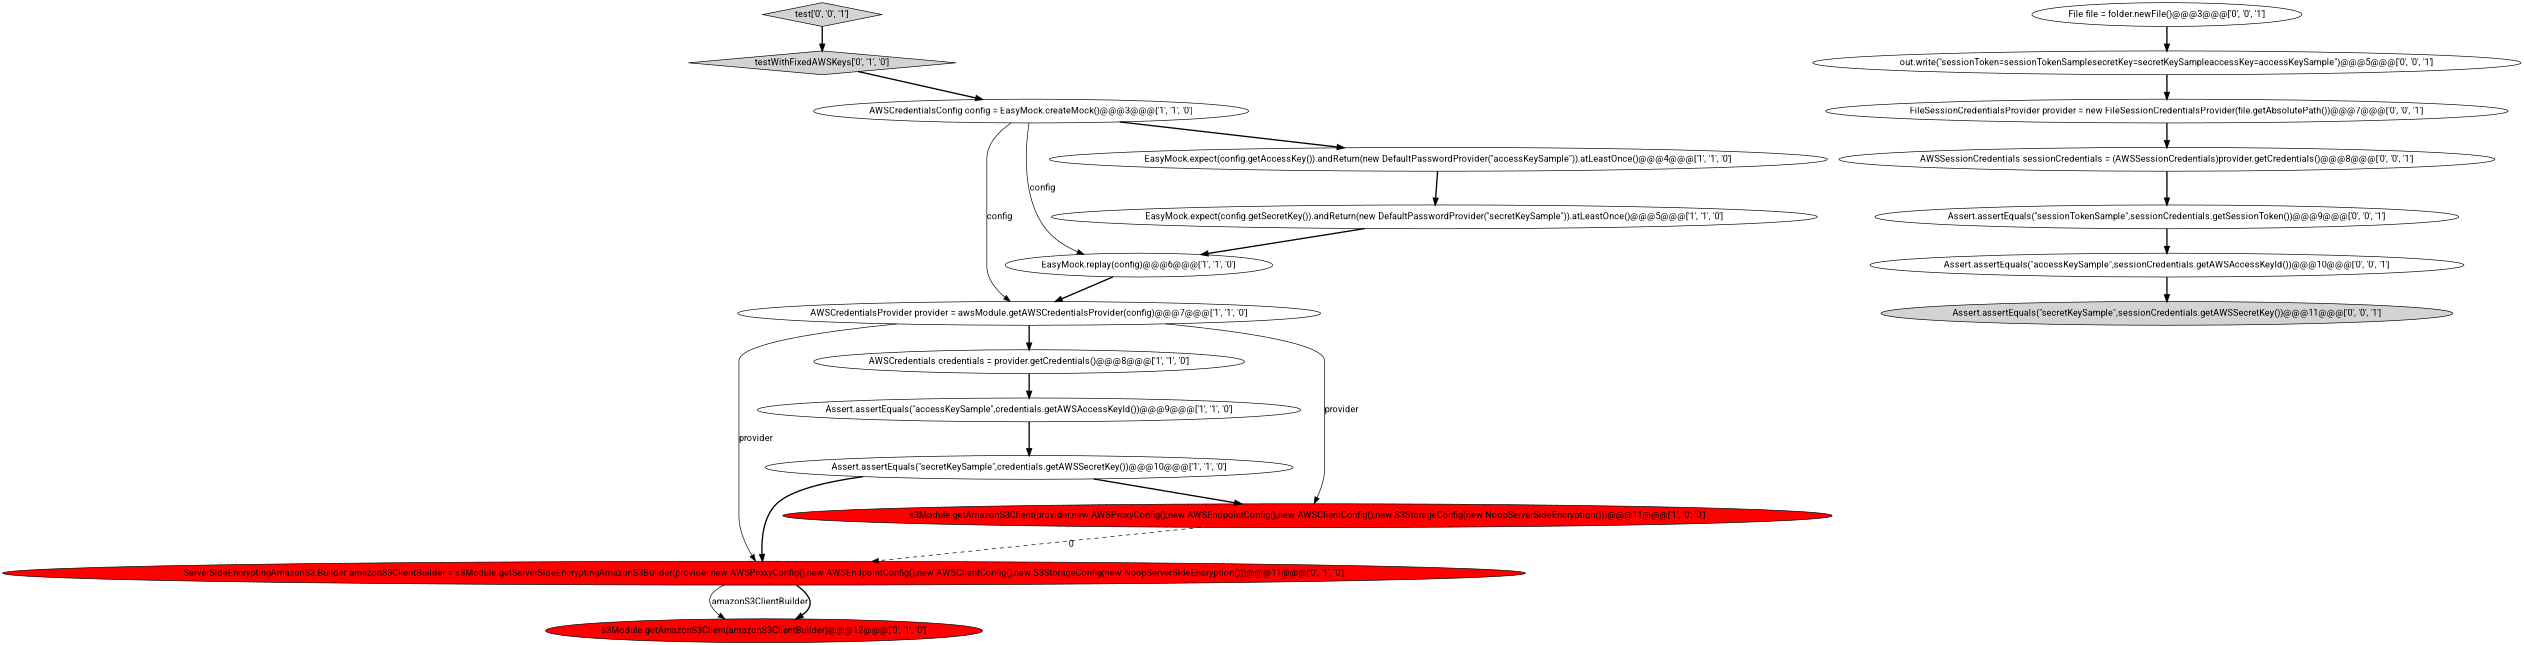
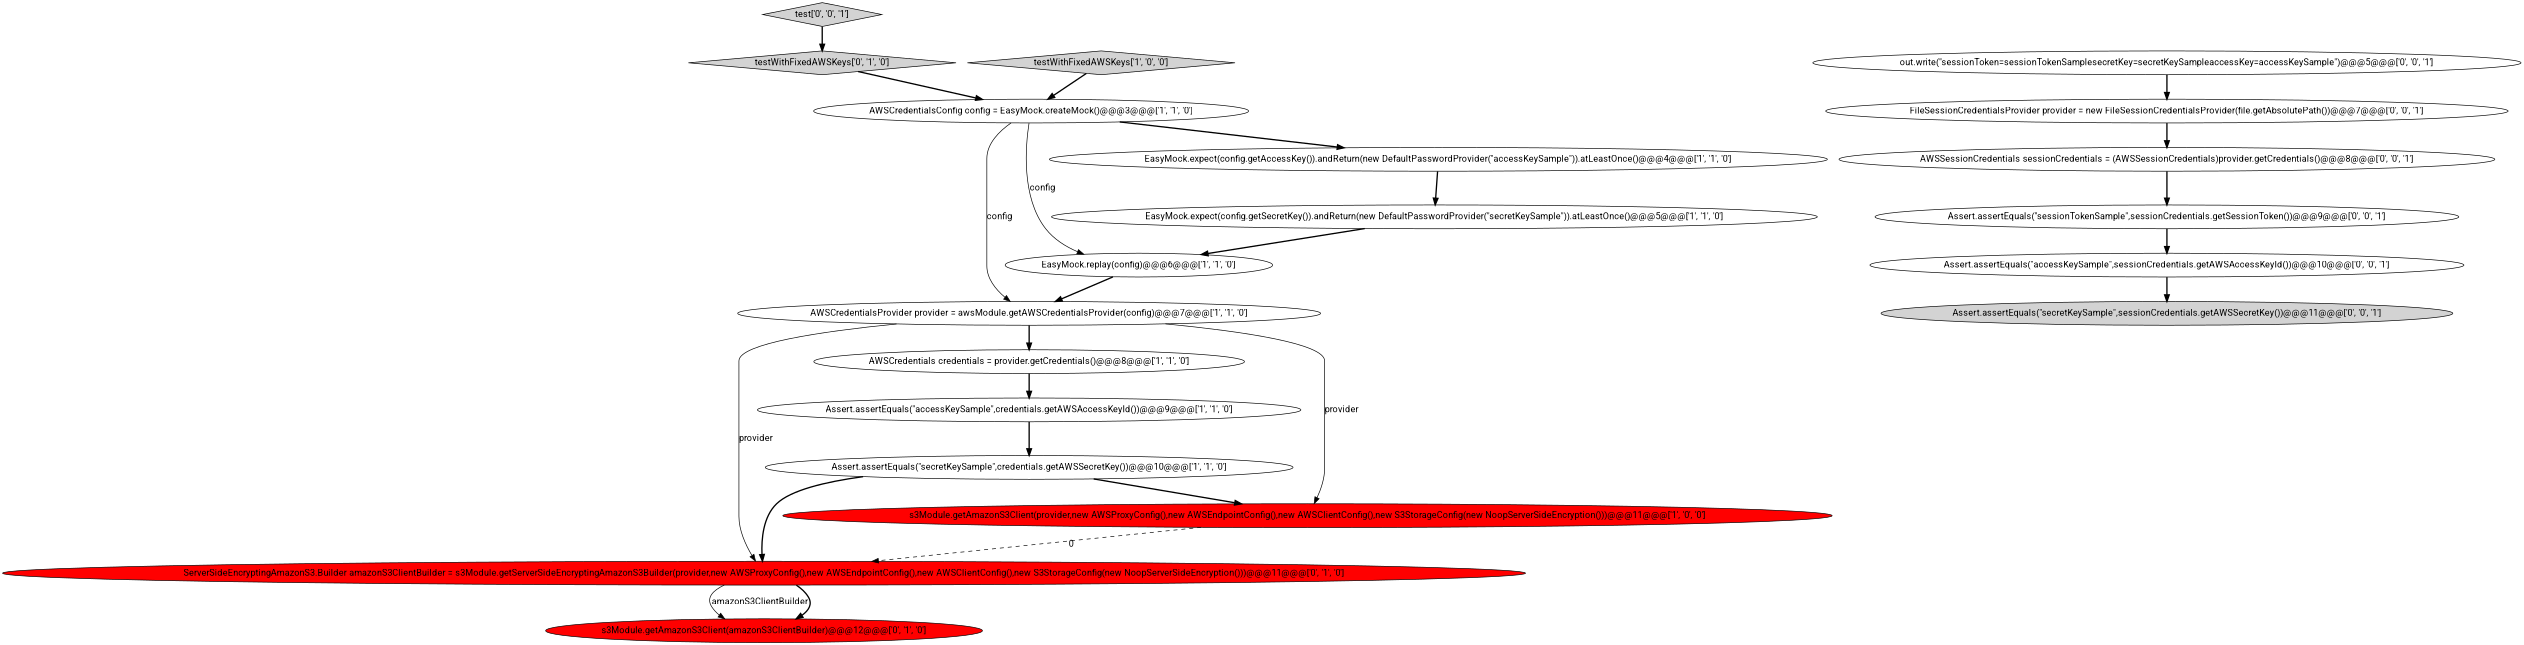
(2167, 15) -> none
none -> (1101, 63)
